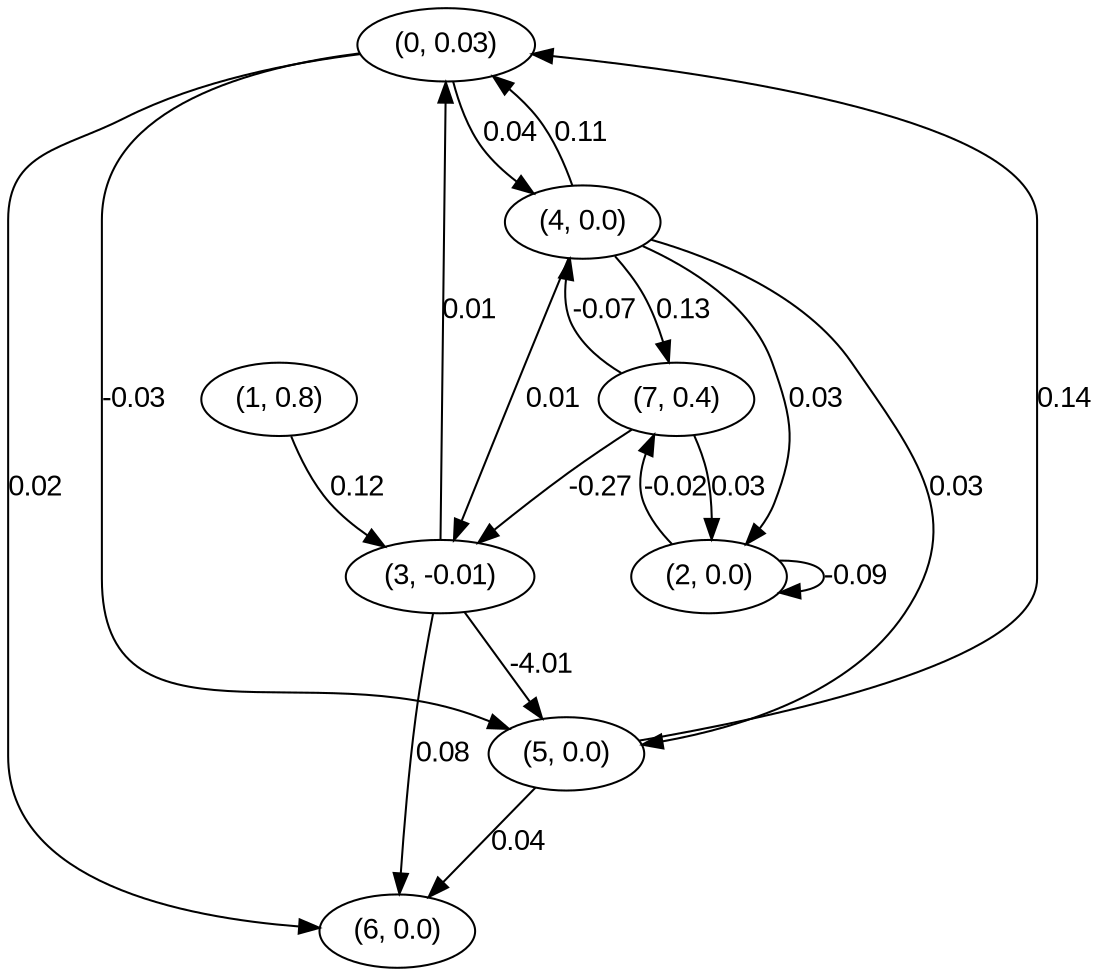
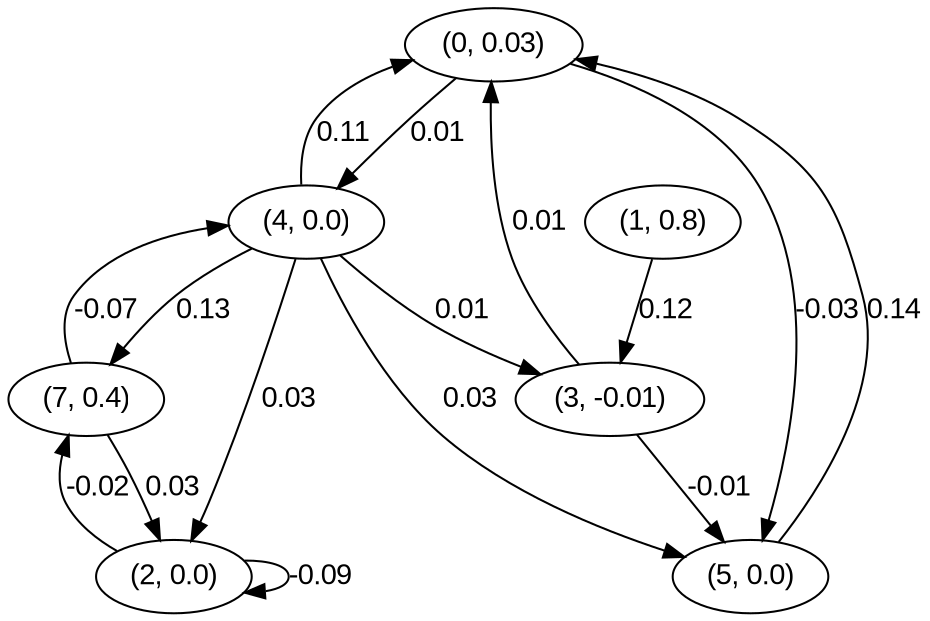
(510, 133) -> (438, 133)
(562, 478) -> none
(541, 665) -> (719, 488)
(397, 931) -> none
